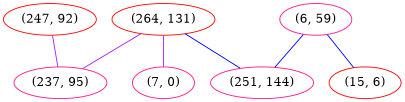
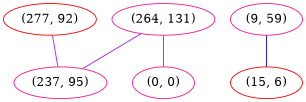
(50, 19) -> (50, 19)
(163, 19) -> (163, 19)
(316, 19) -> (267, 19)
(163, 83) -> (163, 83)
(262, 83) -> none
